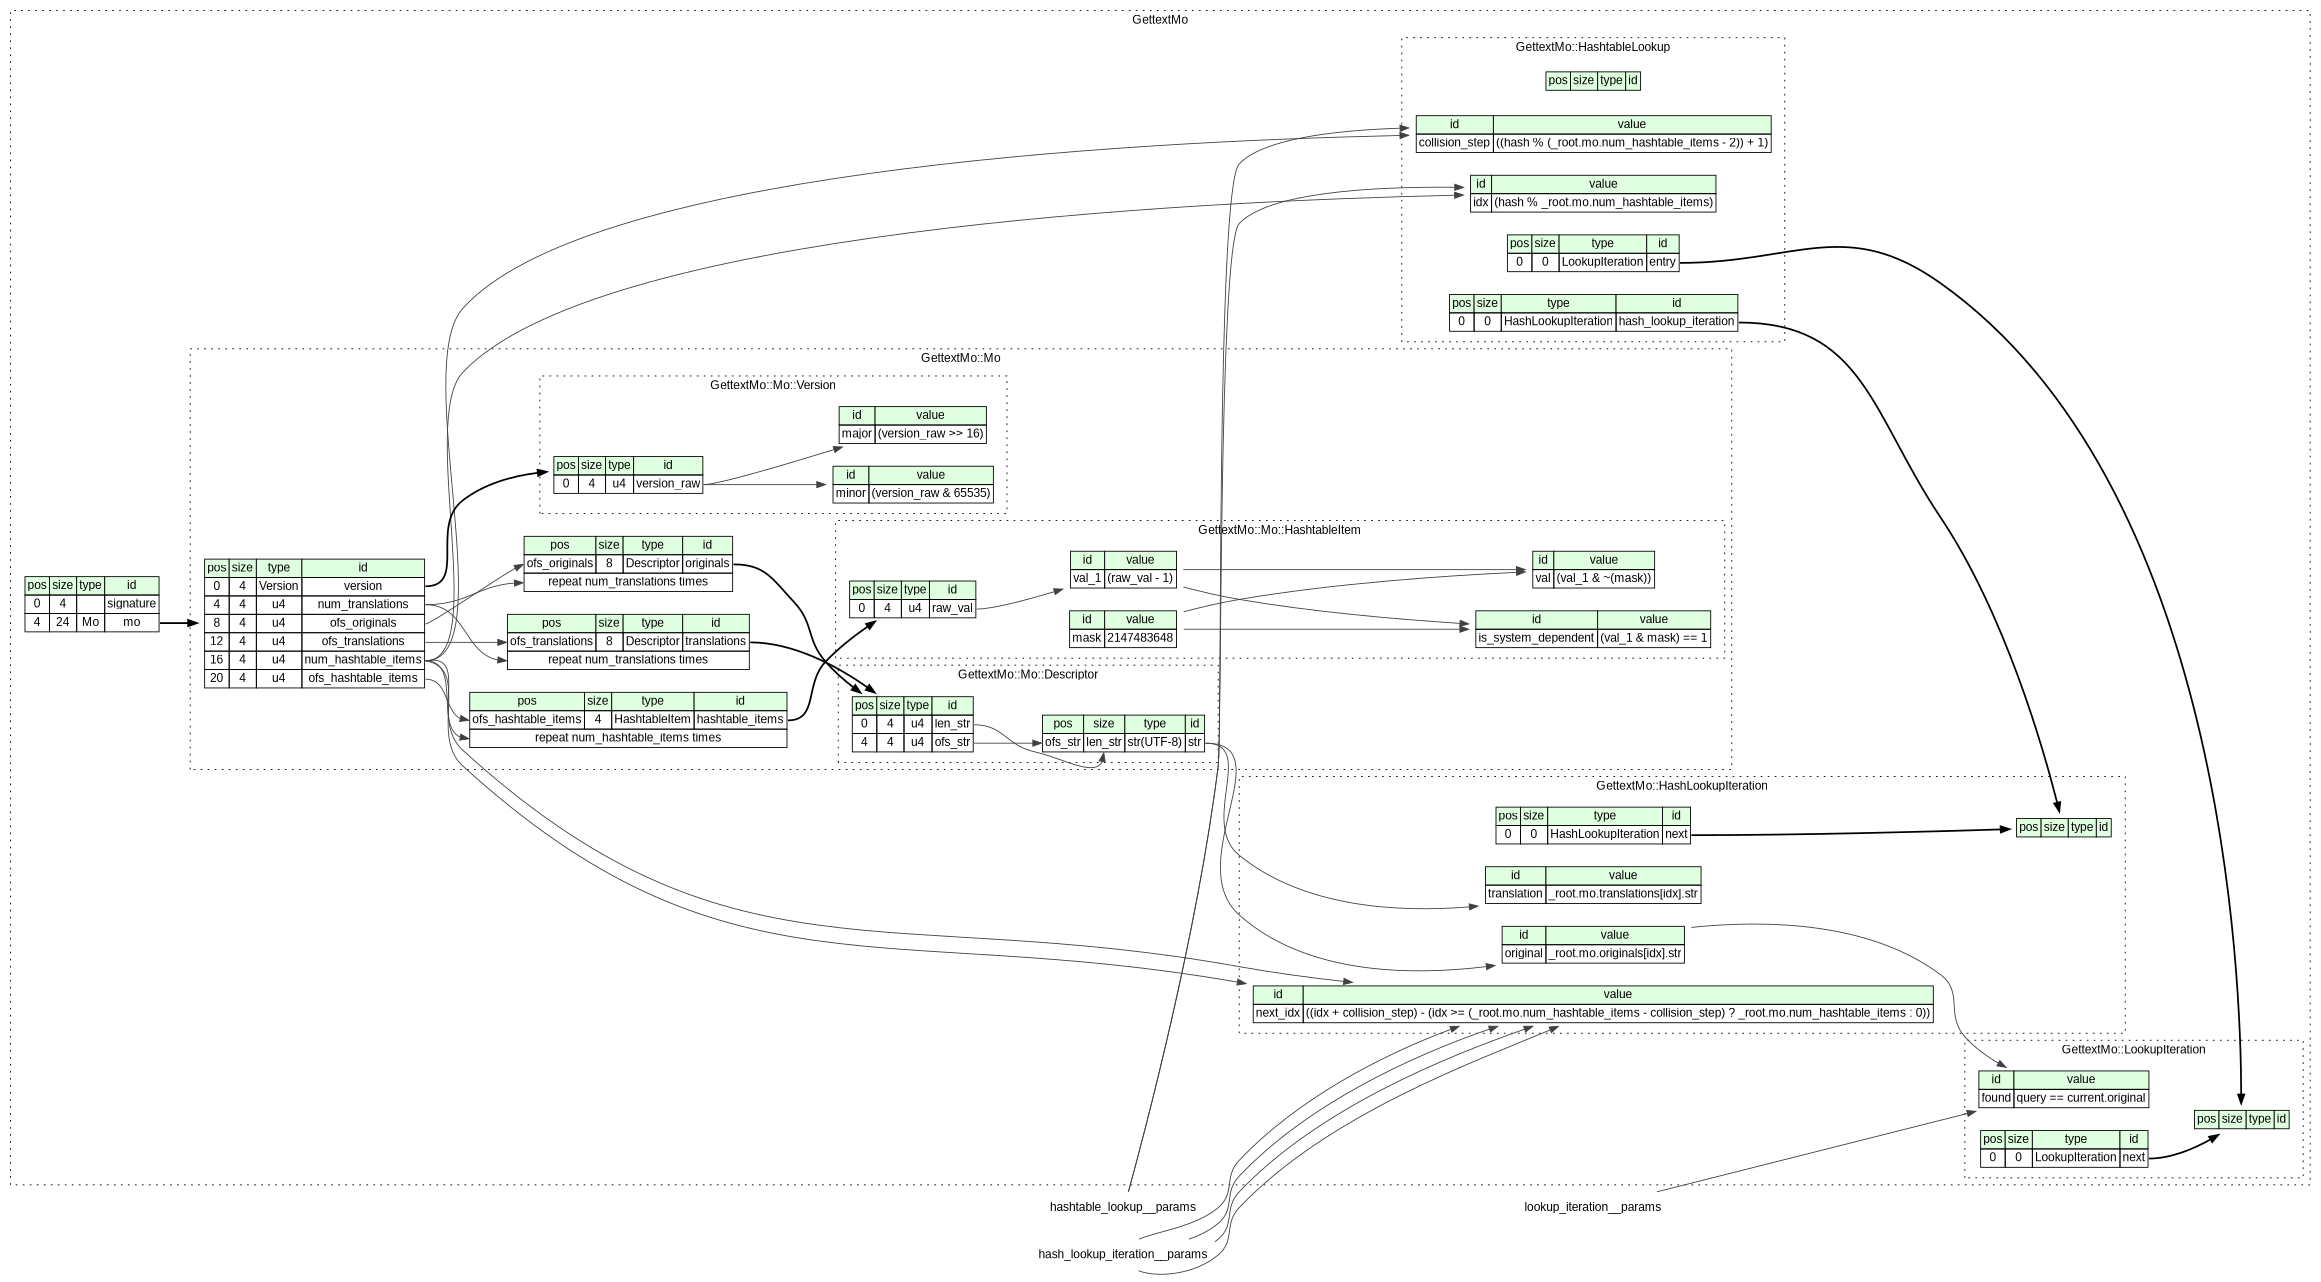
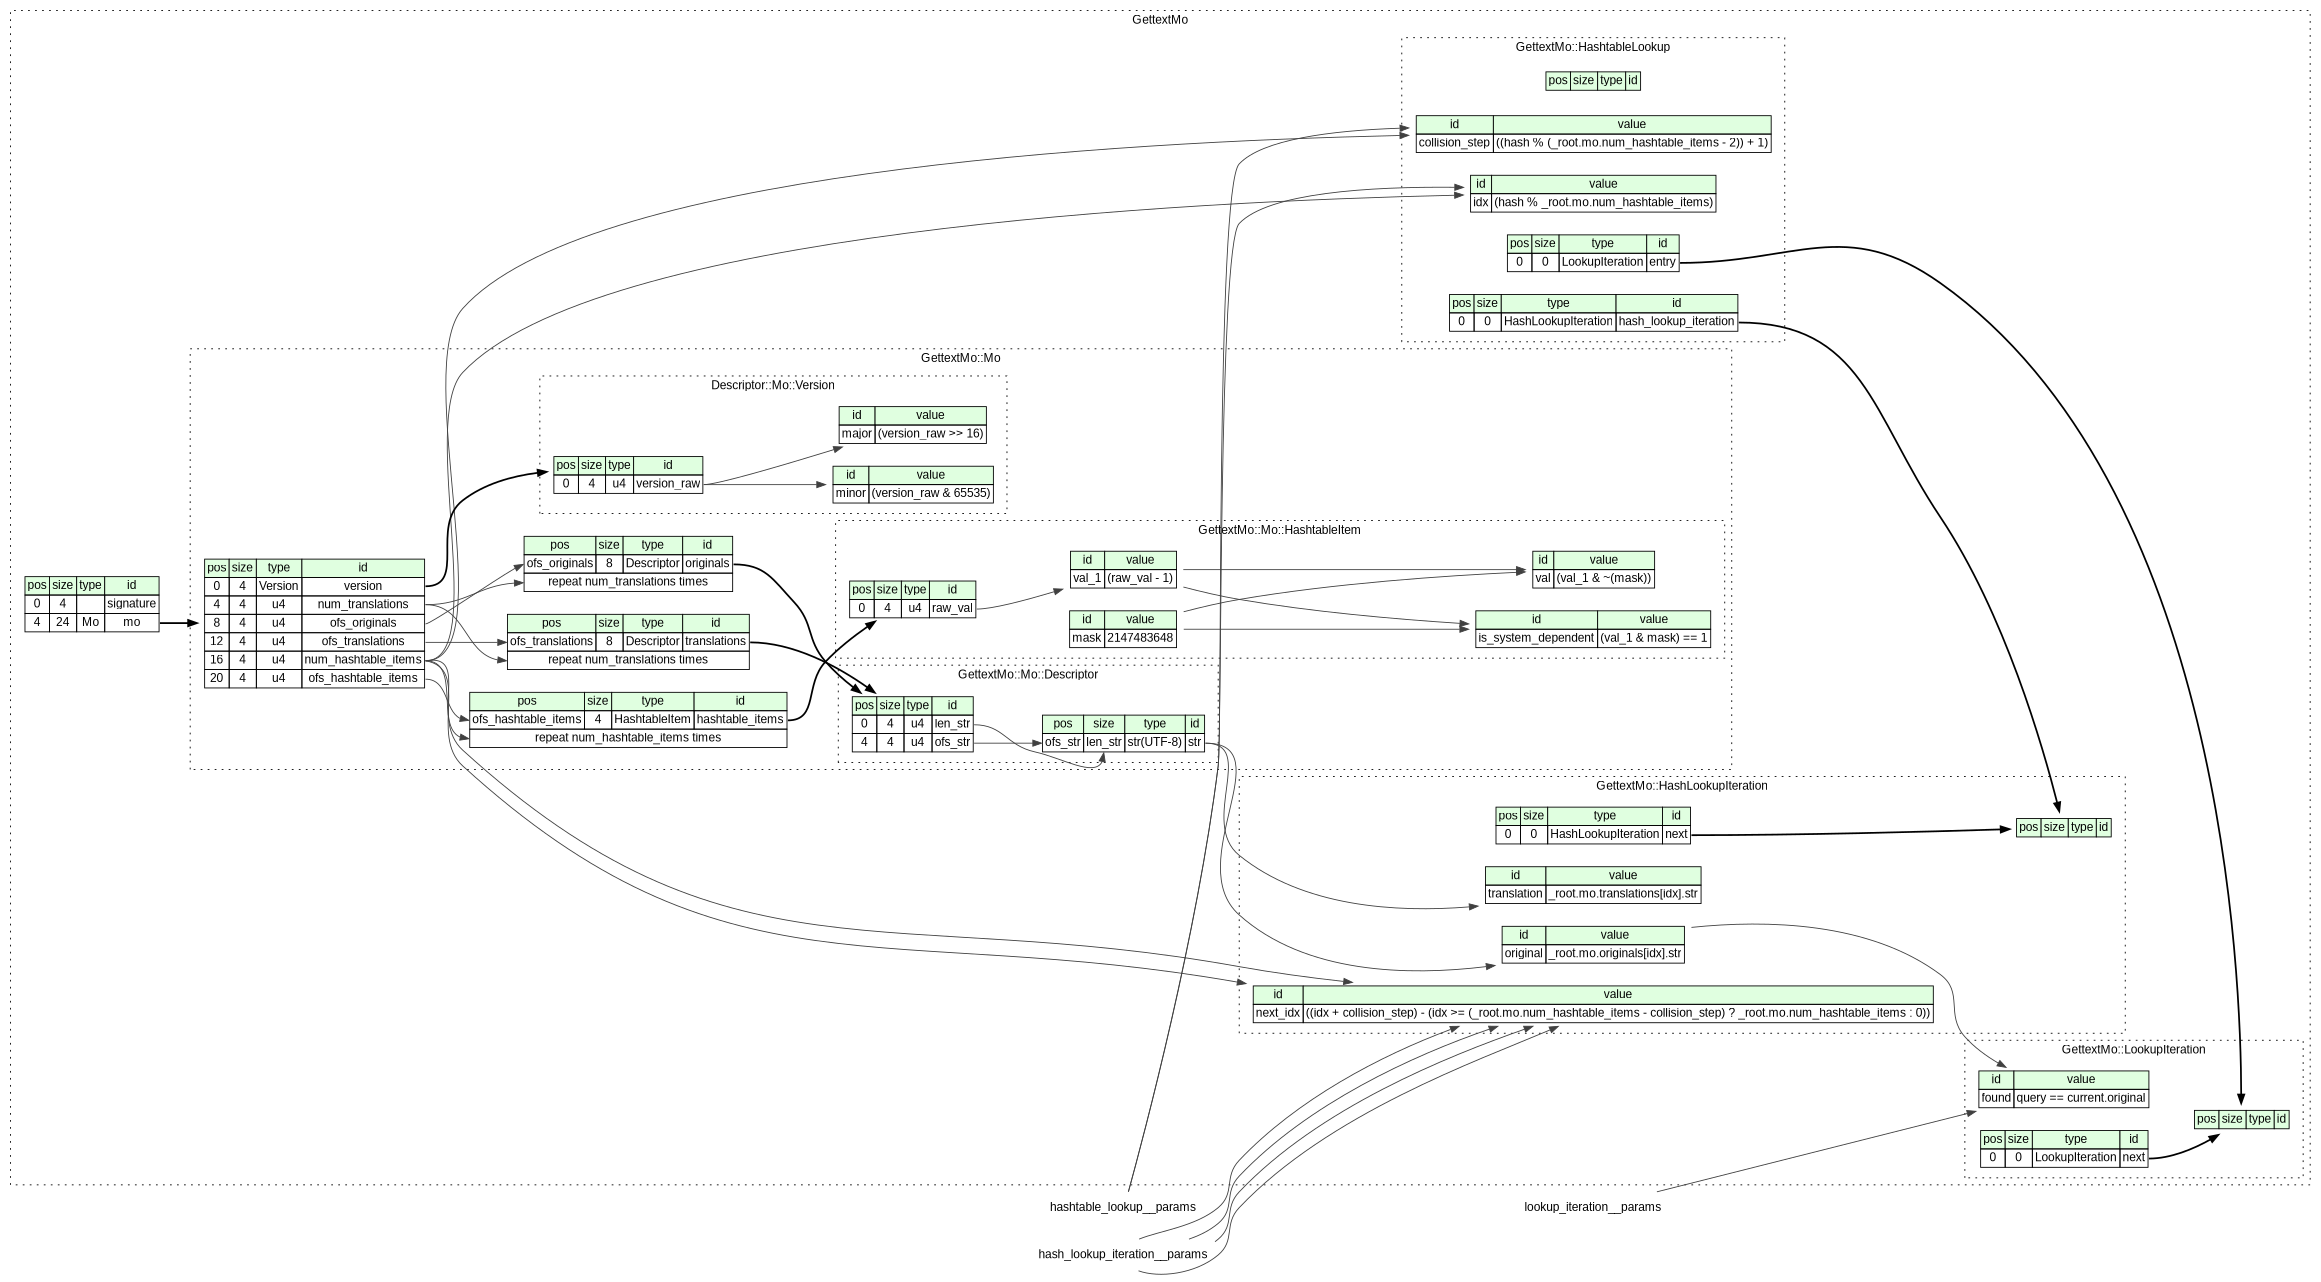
(773, 386) -> (773, 386)
